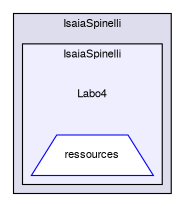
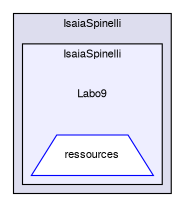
(92, 94) -> (92, 94)
